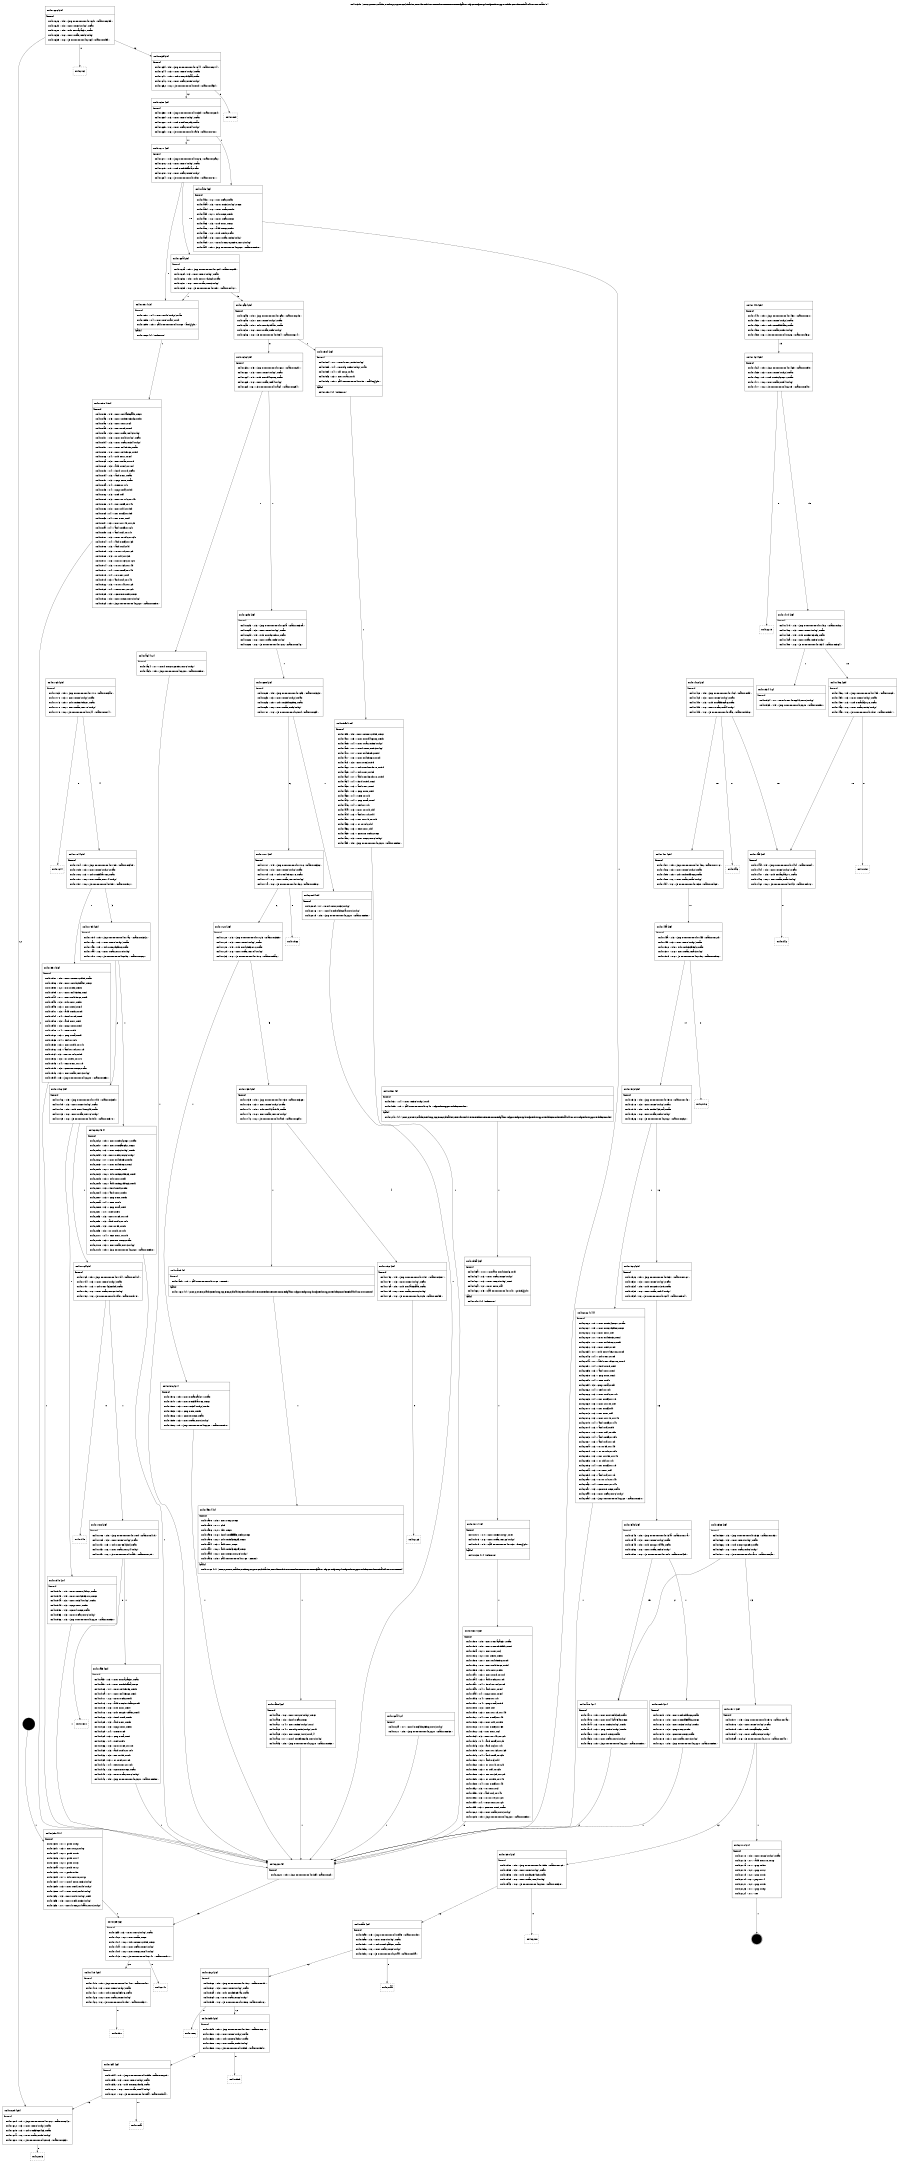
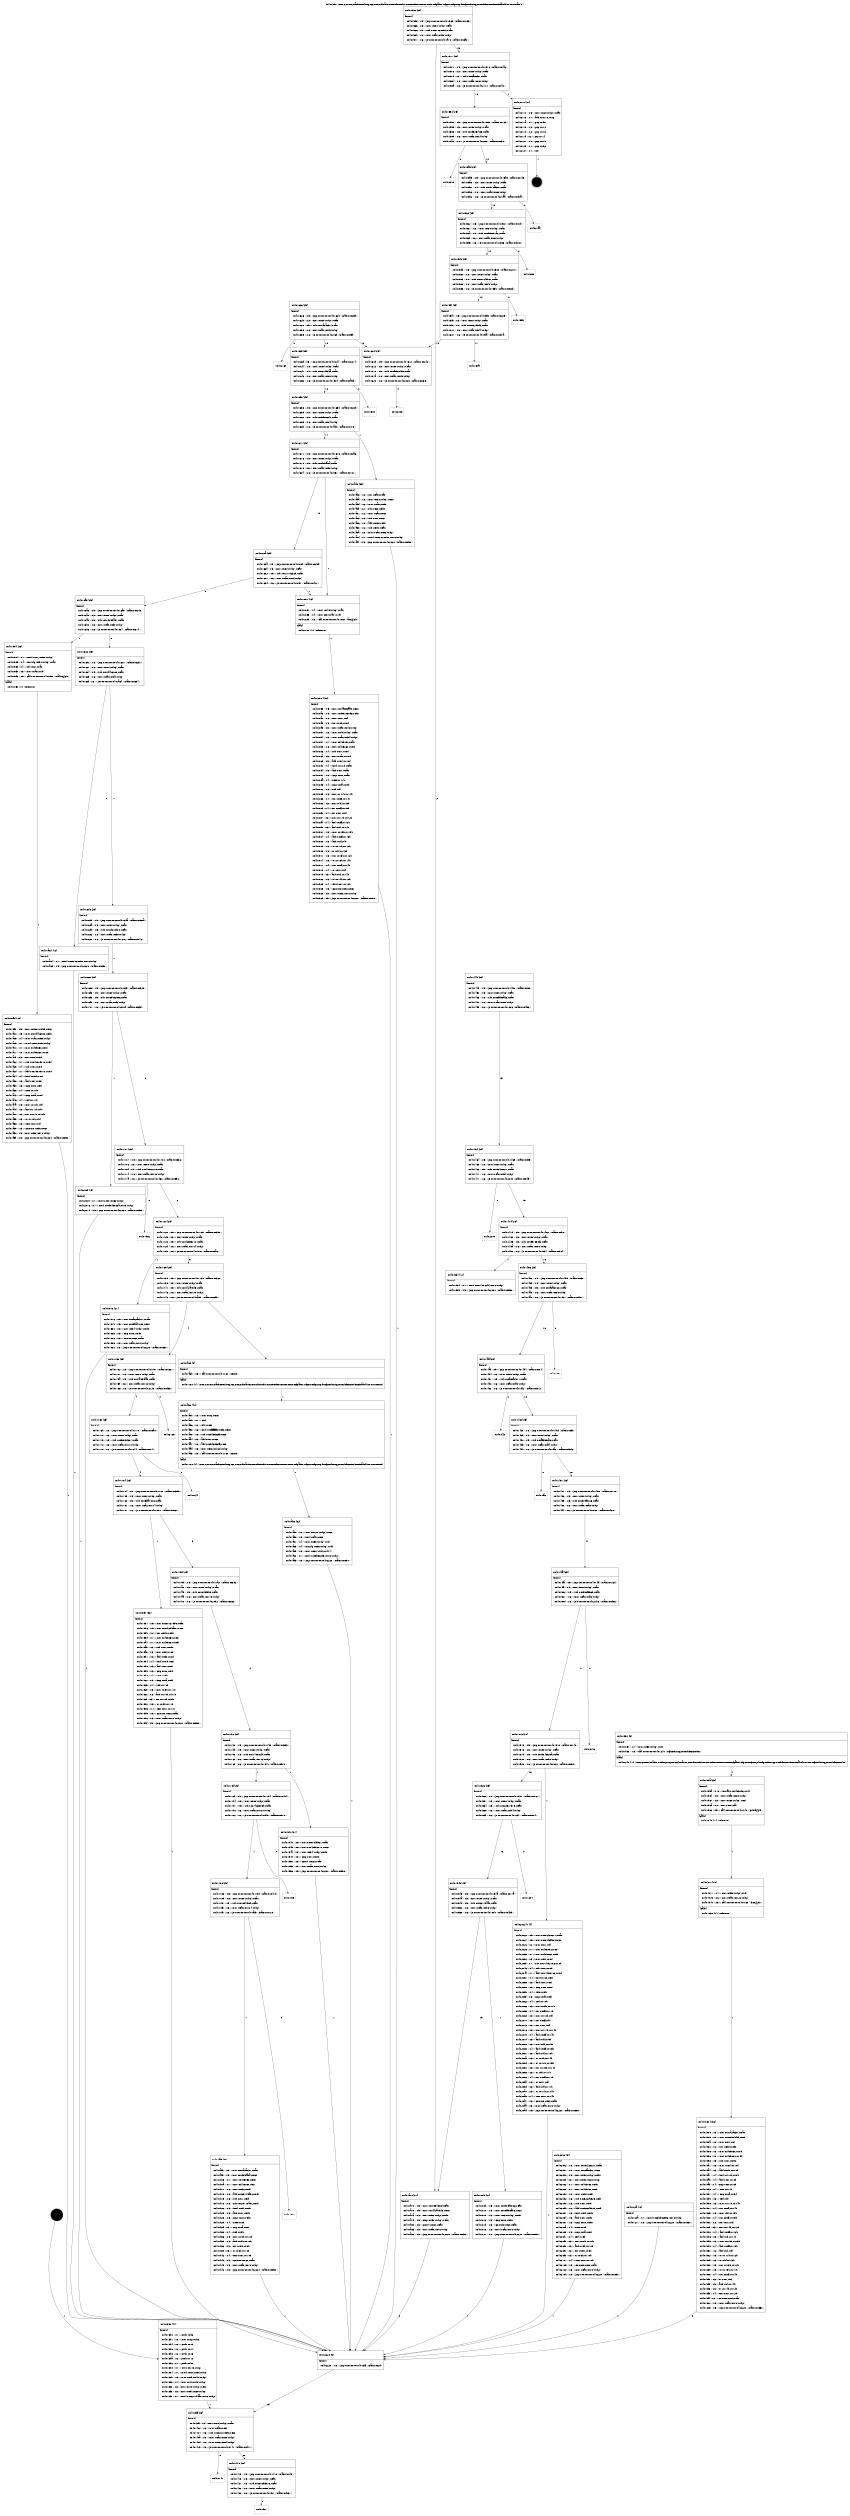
(757, 782) -> (527, 1404)
(123, 1043) -> none
none -> (133, 1404)
none -> (527, 1898)
